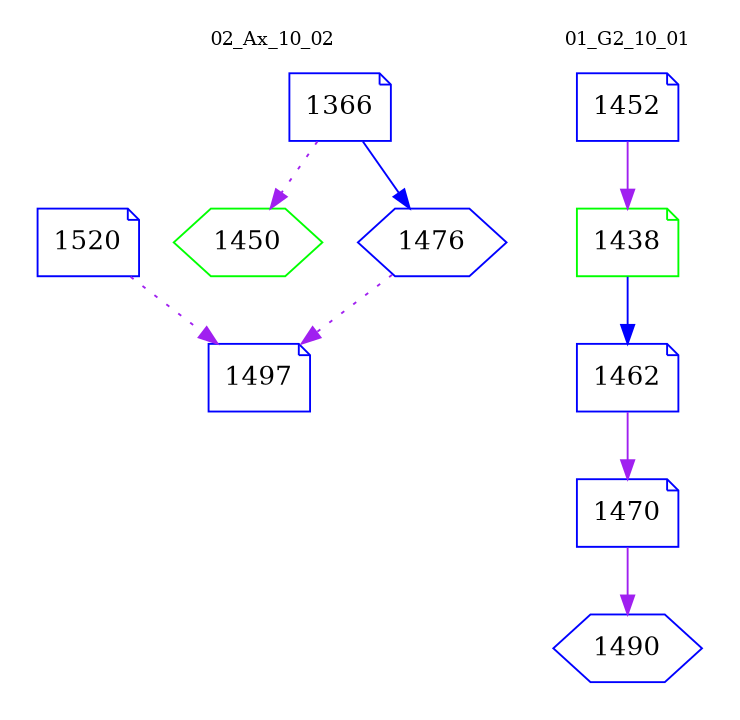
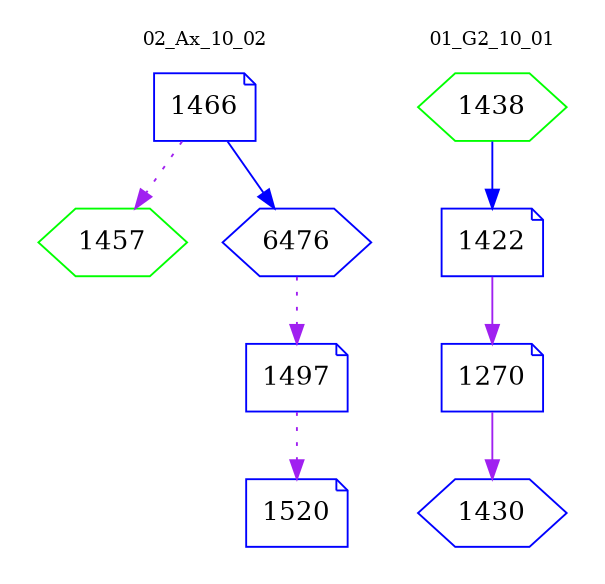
(340, 107) -> (205, 107)
(628, 107) -> none
(248, 242) -> (113, 242)
(432, 242) -> (297, 242)
(628, 242) -> (492, 107)
(166, 304) -> (297, 436)
(628, 378) -> (492, 242)
(628, 513) -> (492, 378)
(628, 648) -> (492, 513)
